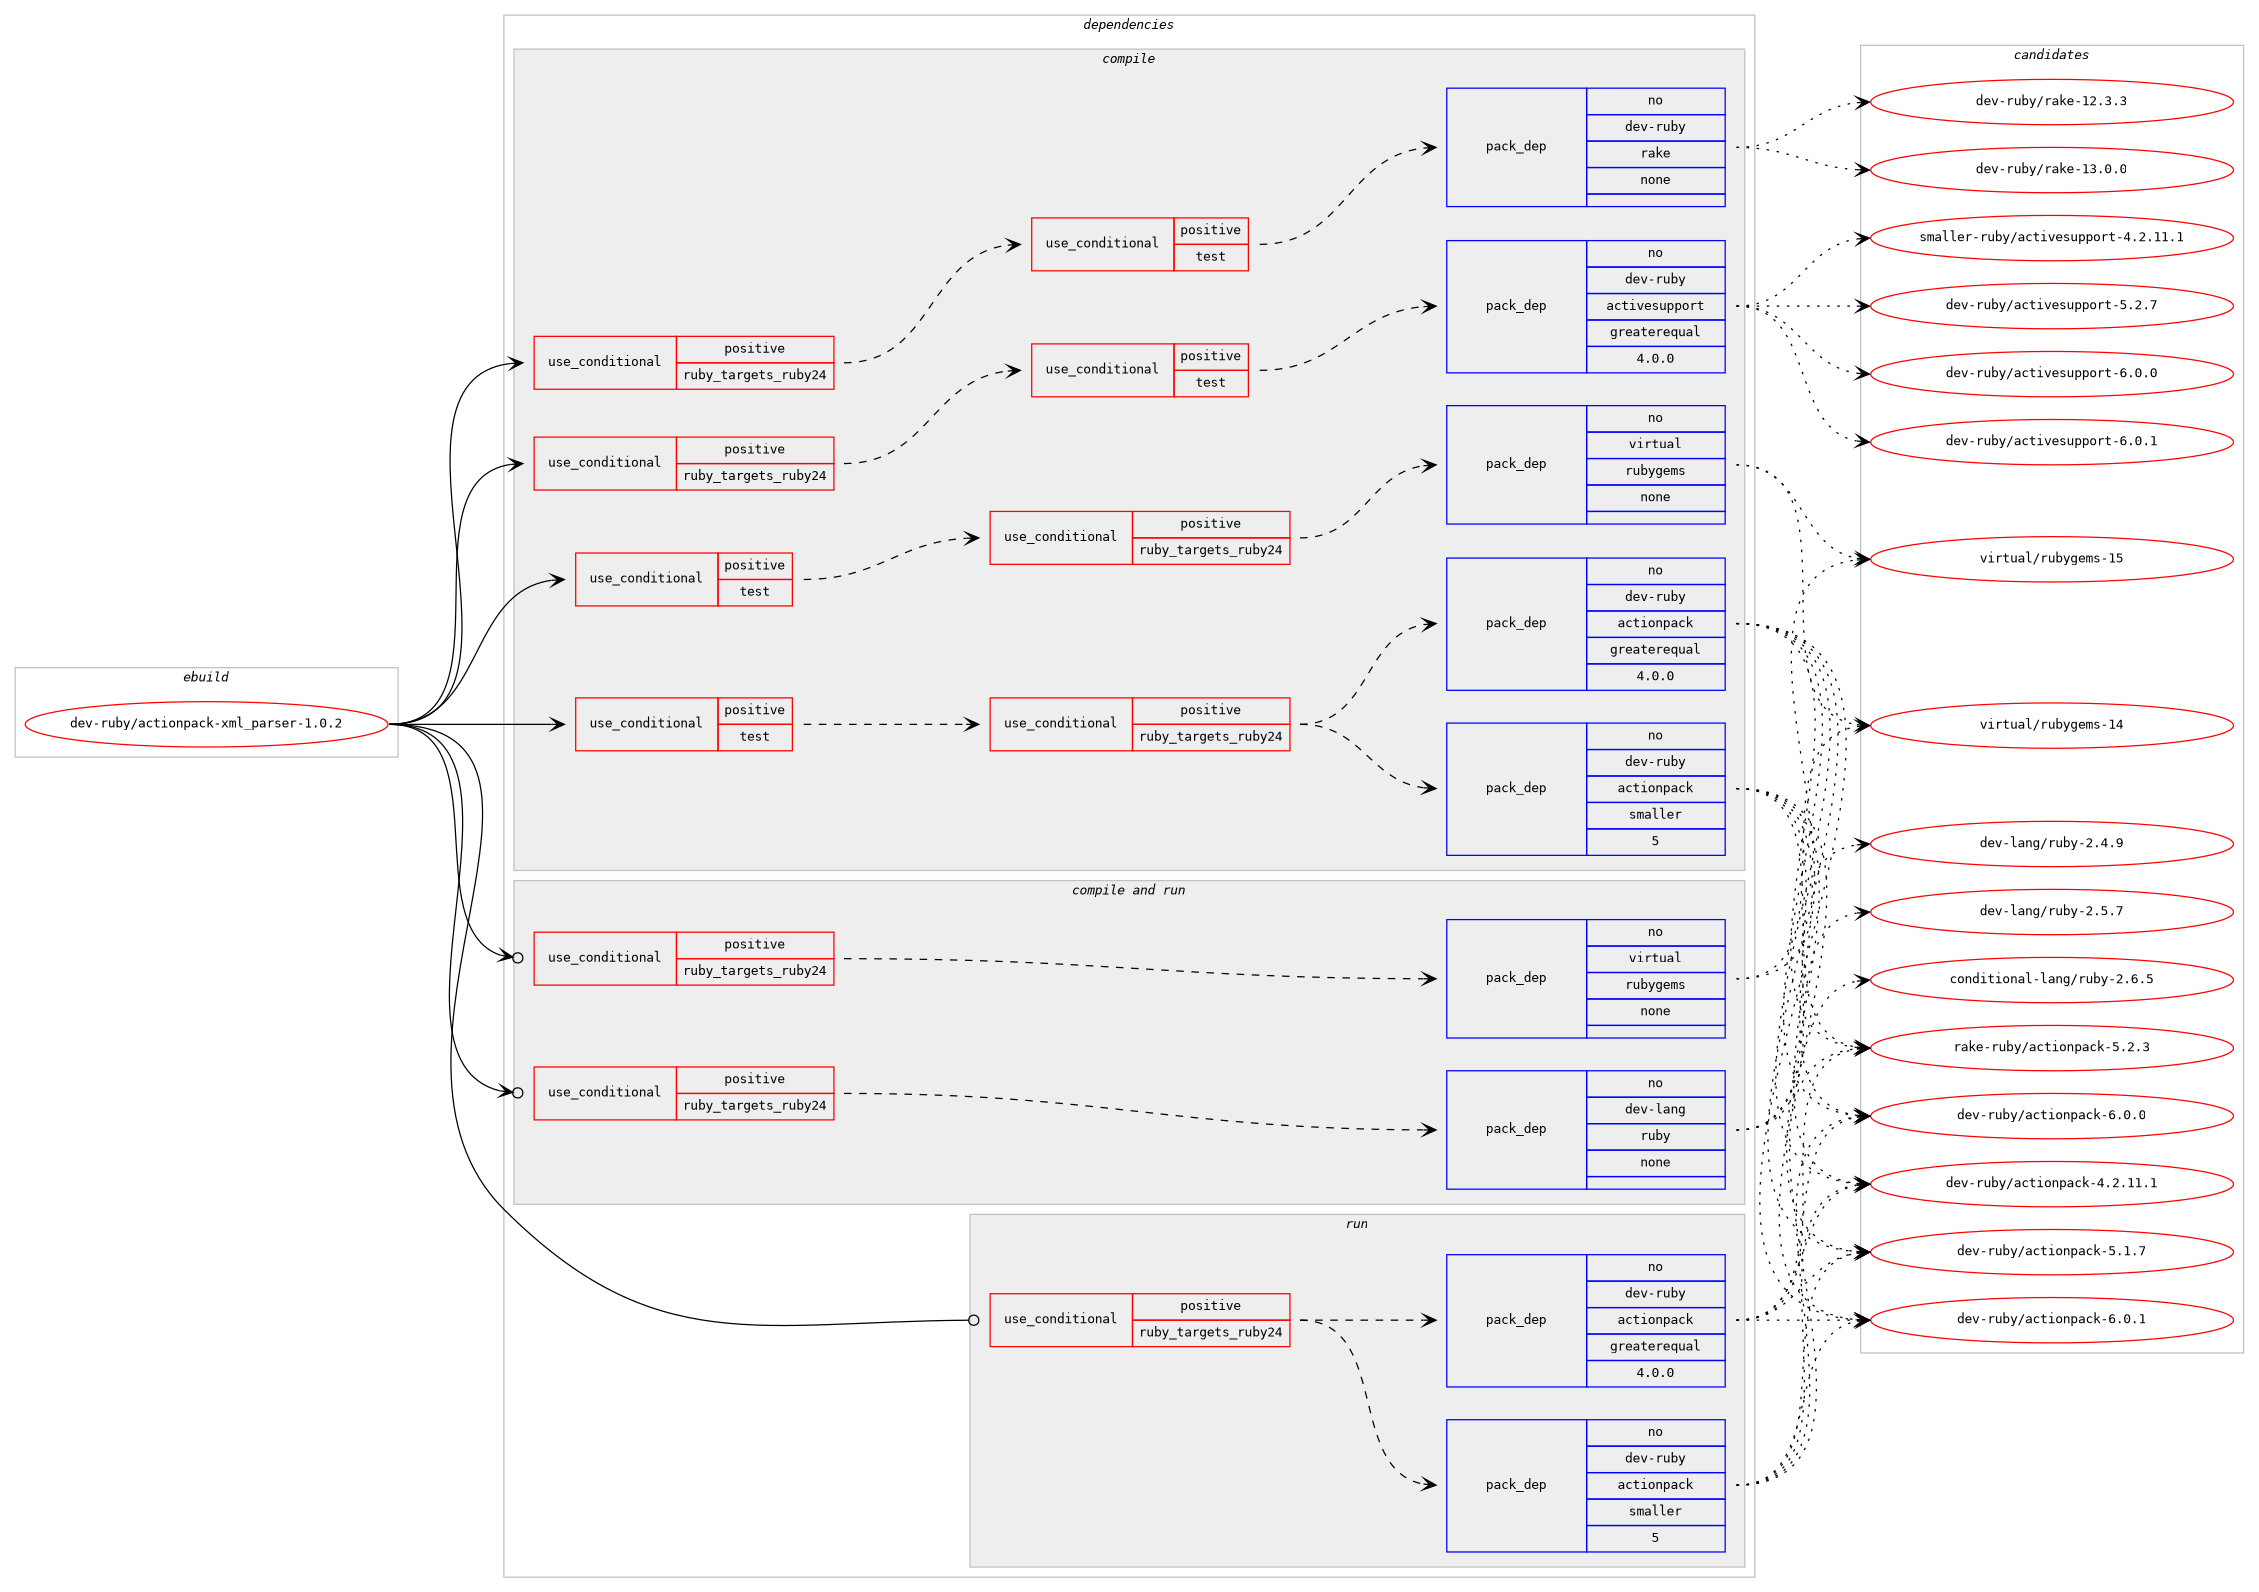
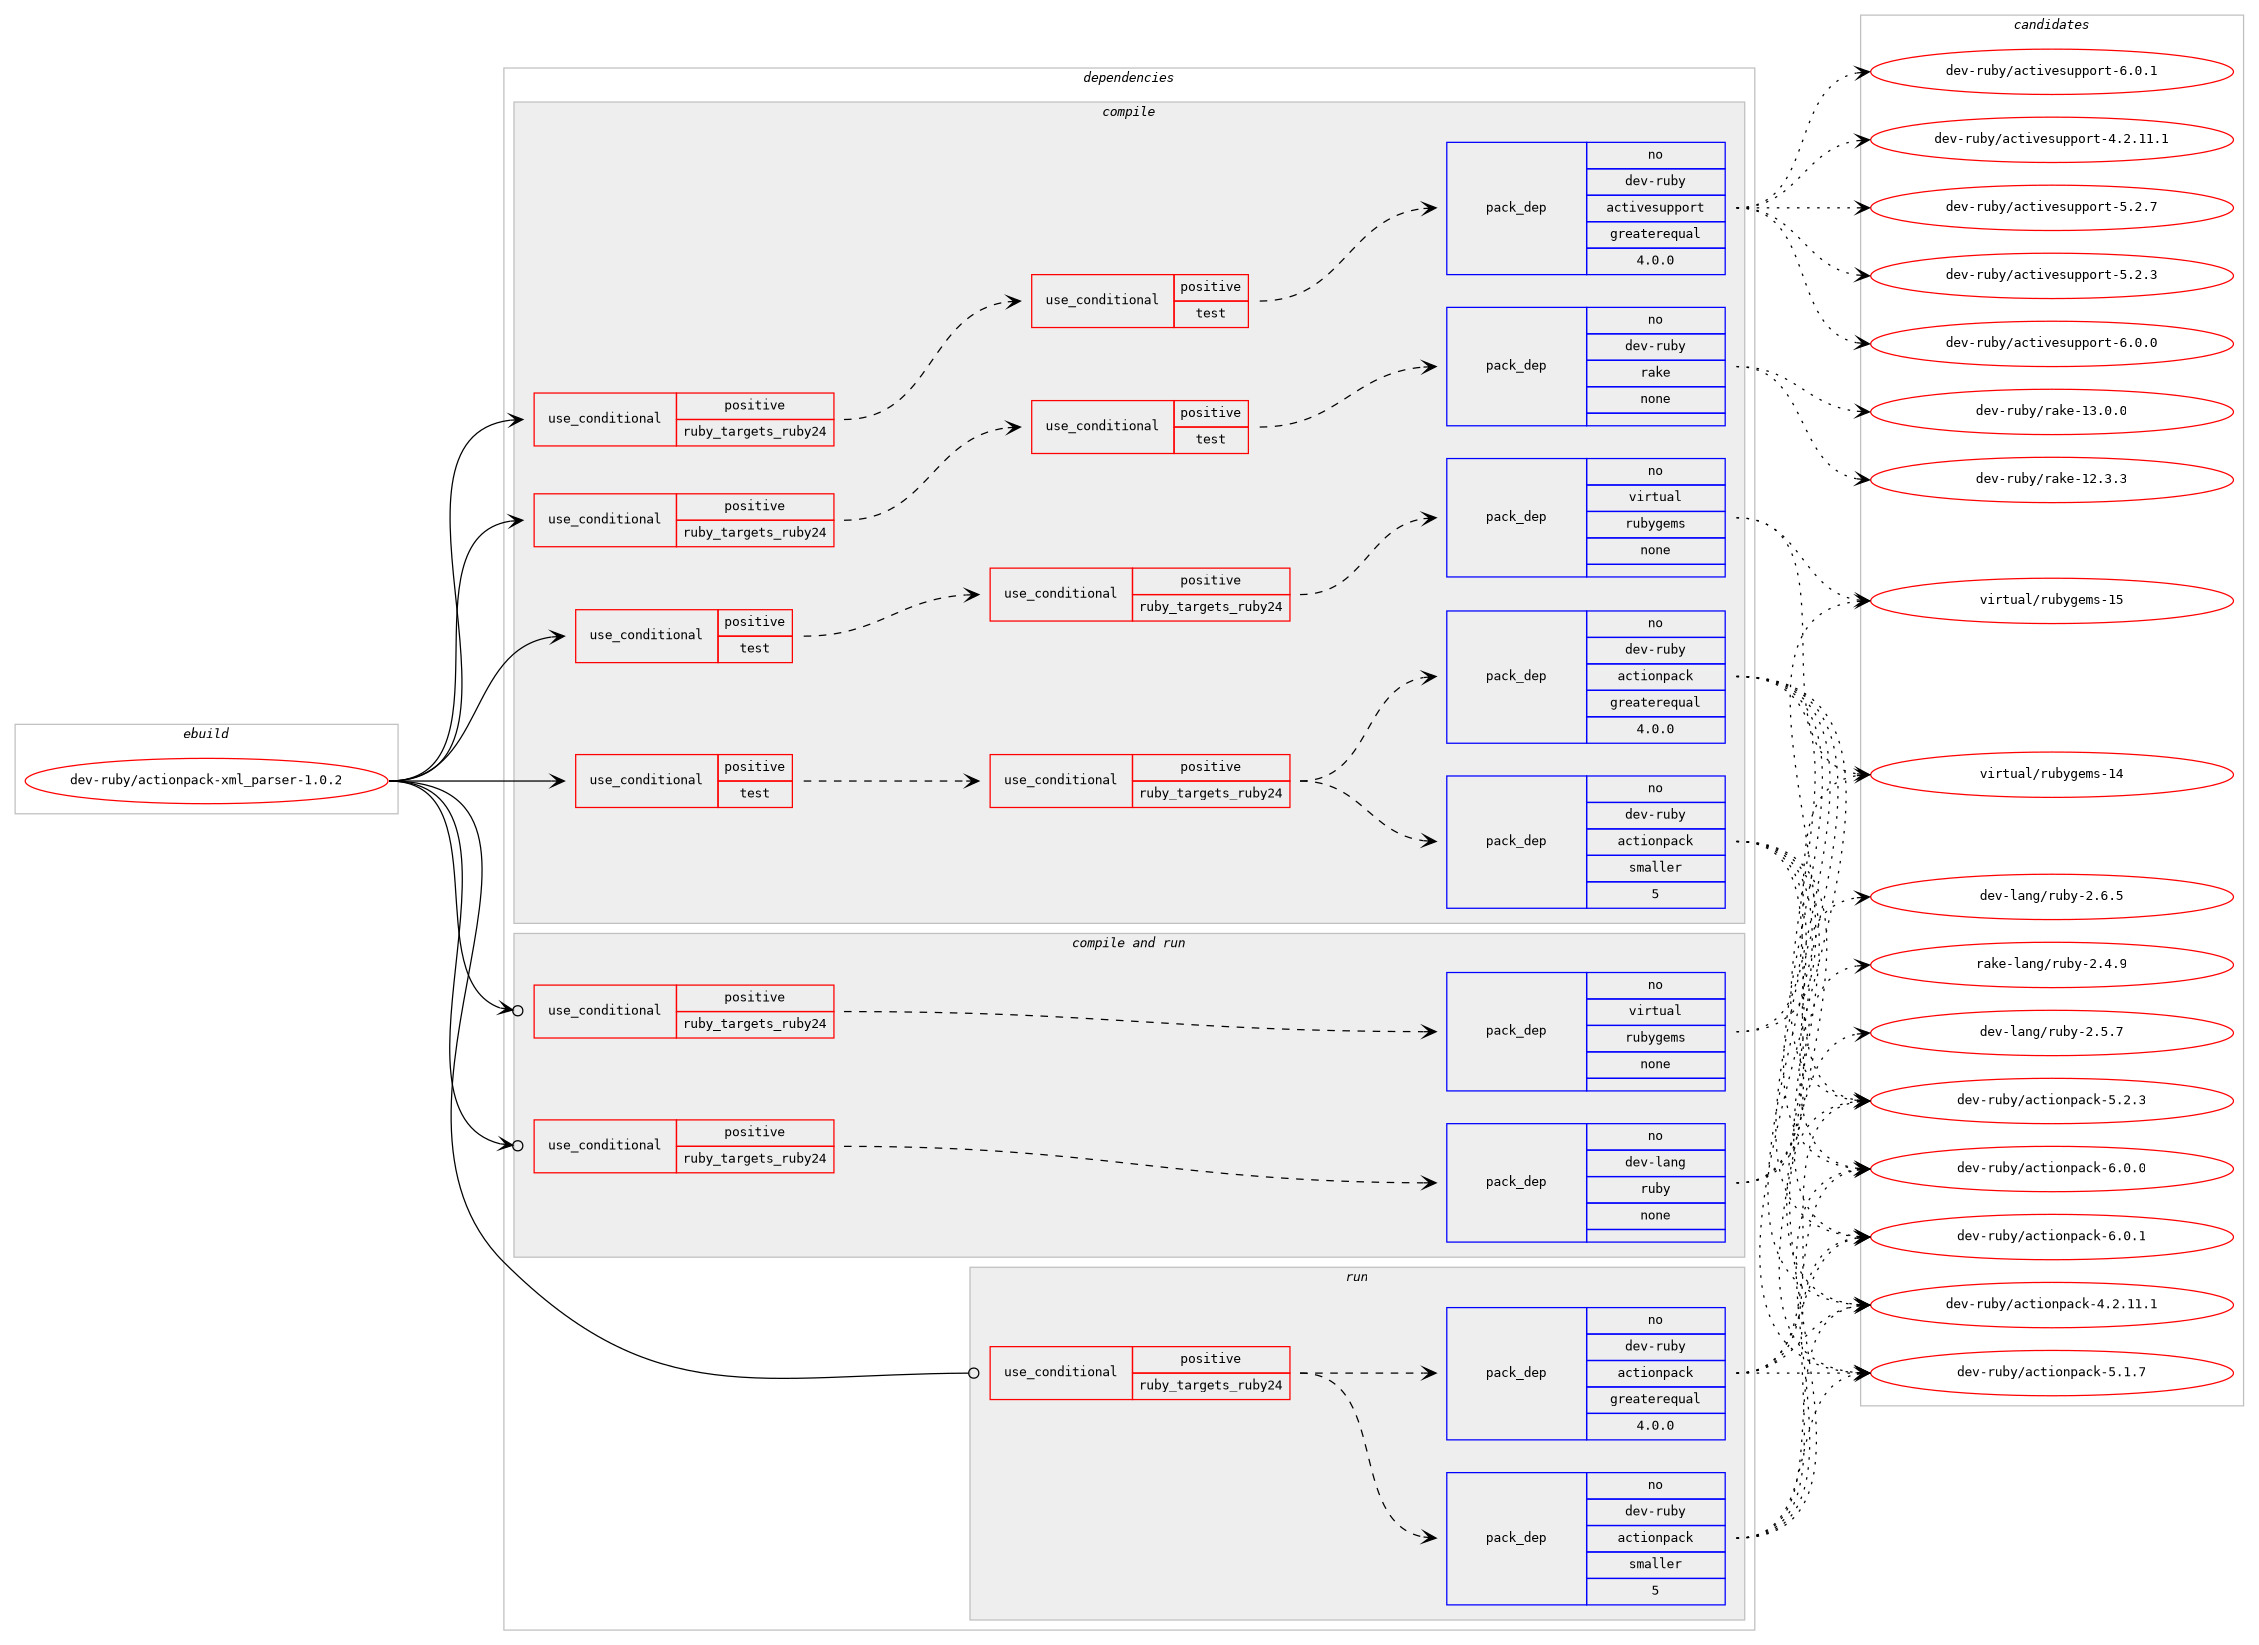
(2052, 238) -> (2052, 140)
none -> (2052, 276)
(2052, 844) -> (2052, 965)
(2052, 980) -> (2052, 897)
(2052, 1048) -> (2052, 1101)
